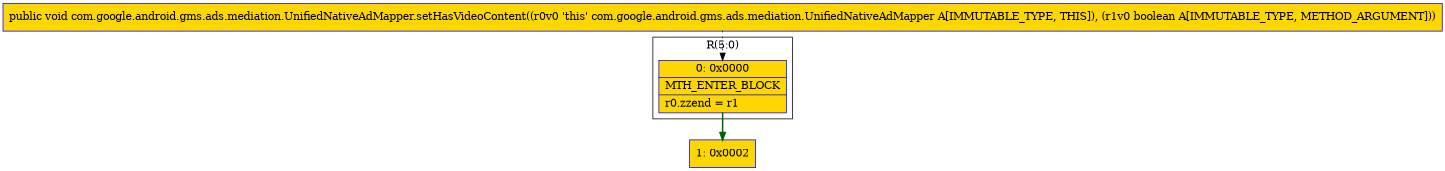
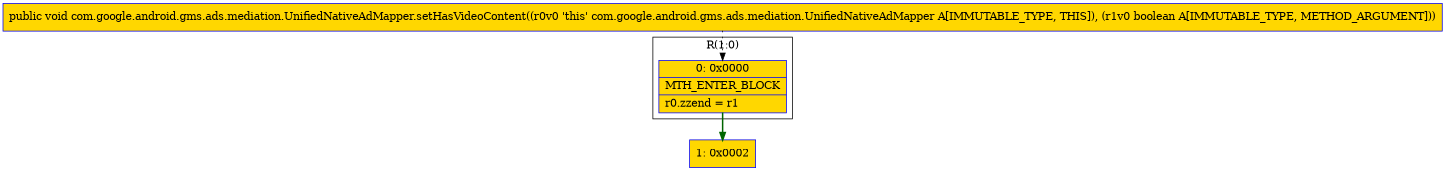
(723, 46) -> (723, 46)
